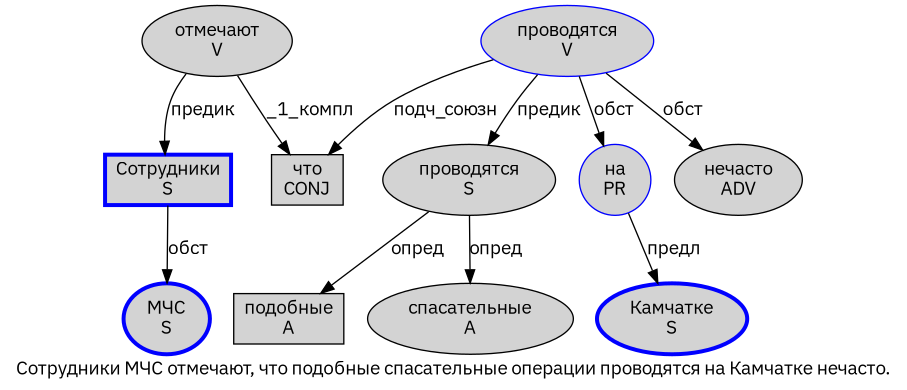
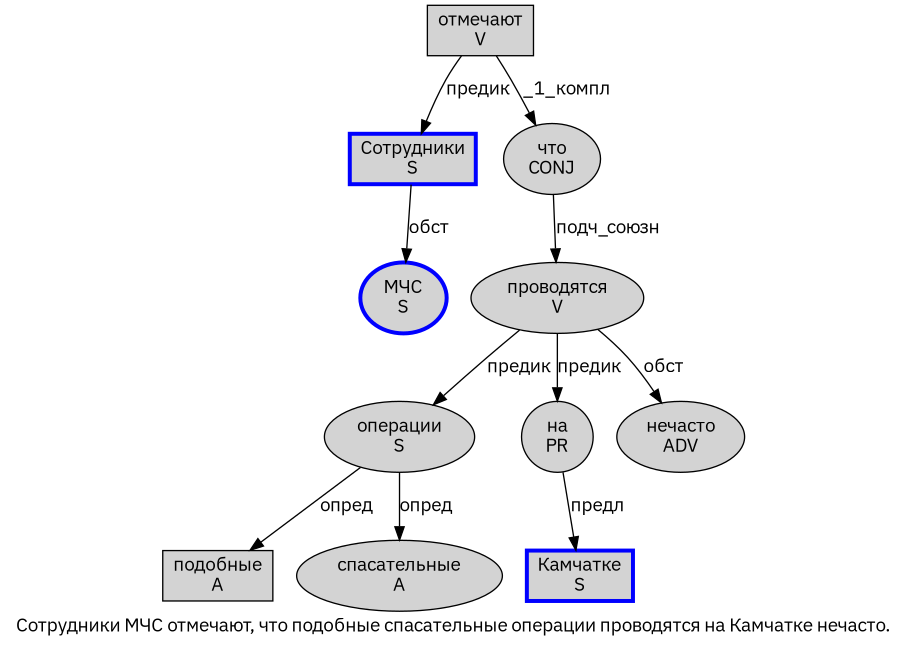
(217, 41) -> (480, 31)
(567, 41) -> (557, 298)
(410, 92) -> (554, 222)
(614, 110) -> (590, 367)
(307, 180) -> (552, 159)
(469, 180) -> (400, 437)
(615, 180) -> (557, 437)
(672, 319) -> (580, 576)
